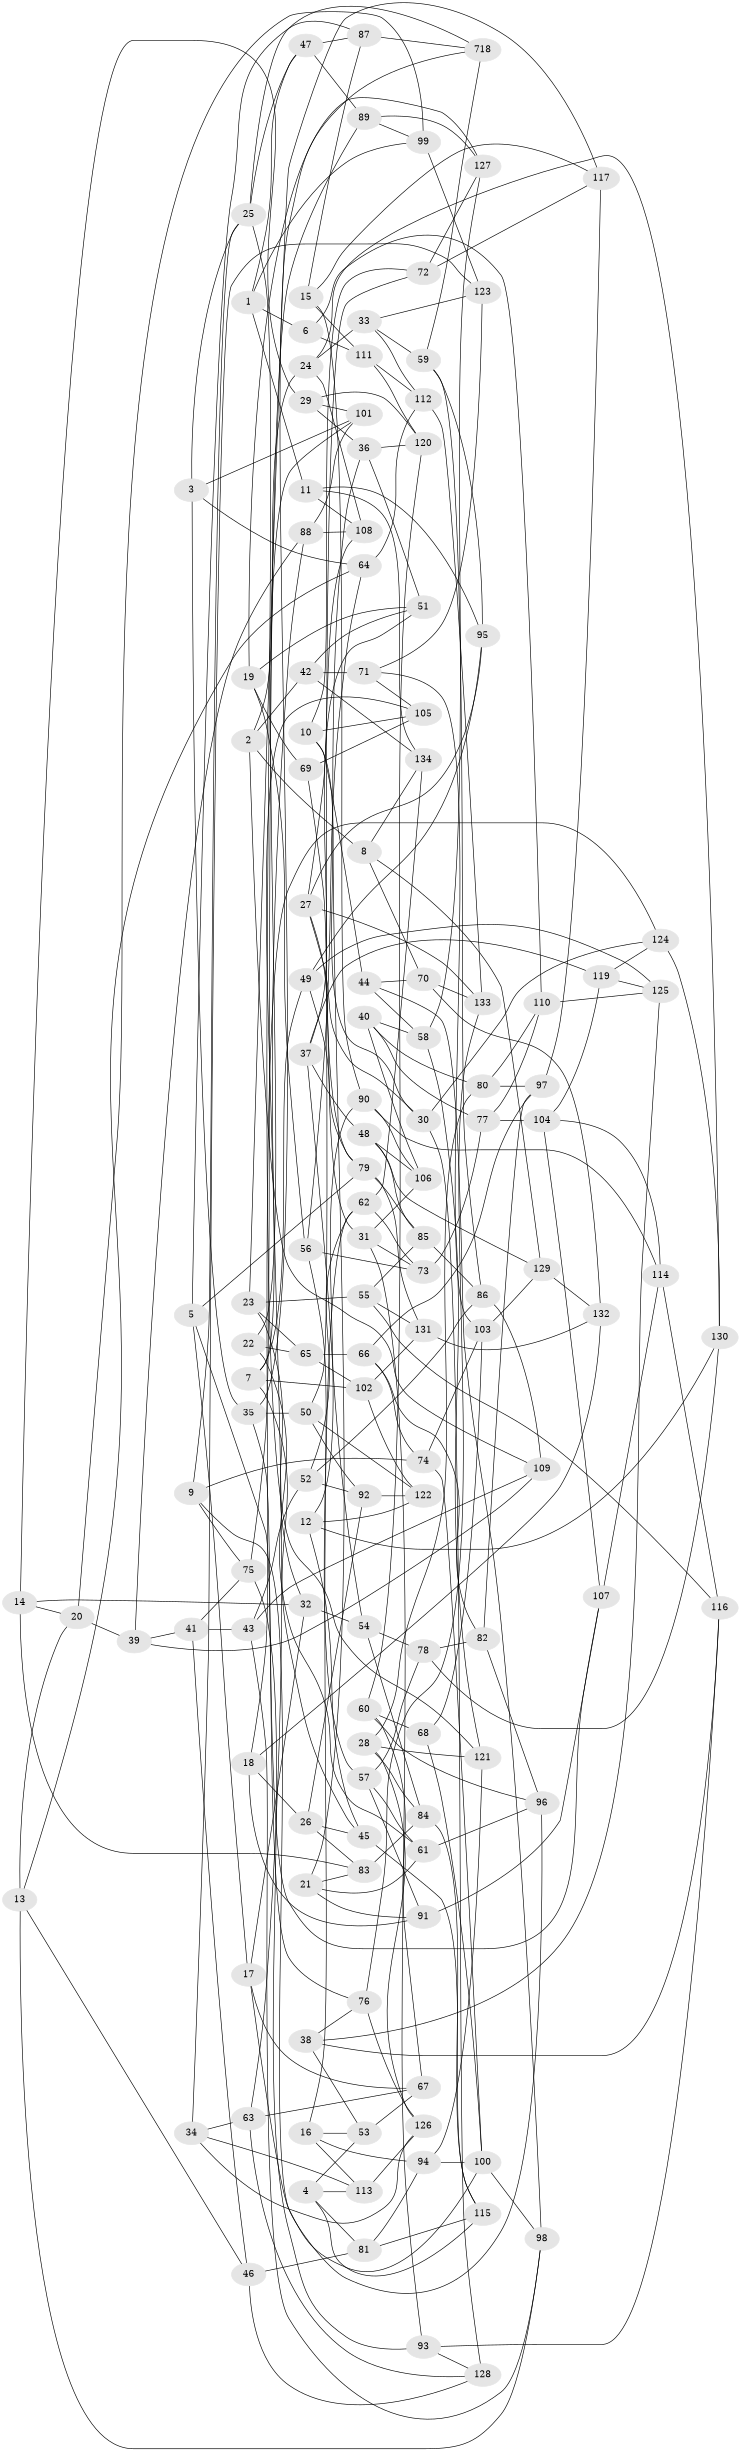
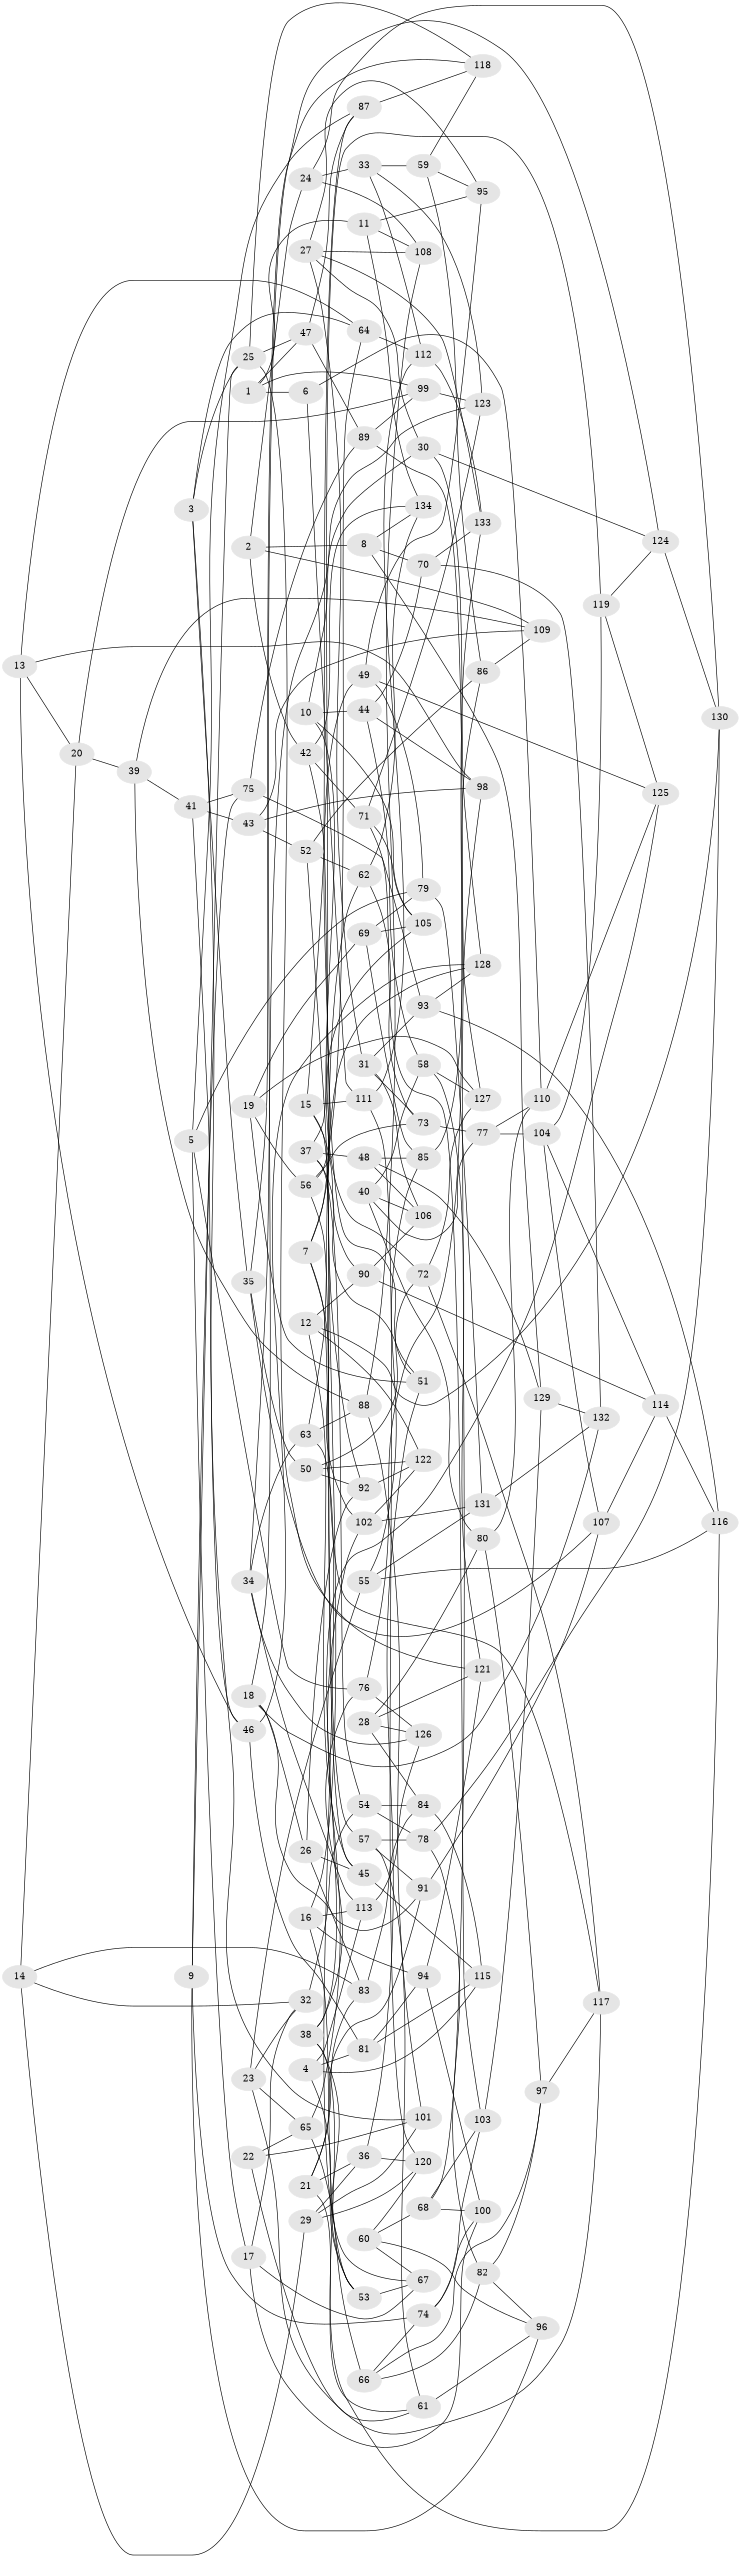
(483, 50) -> (483, 66)
(394, 1201) -> (385, 1054)
(509, 2197) -> (464, 1500)
